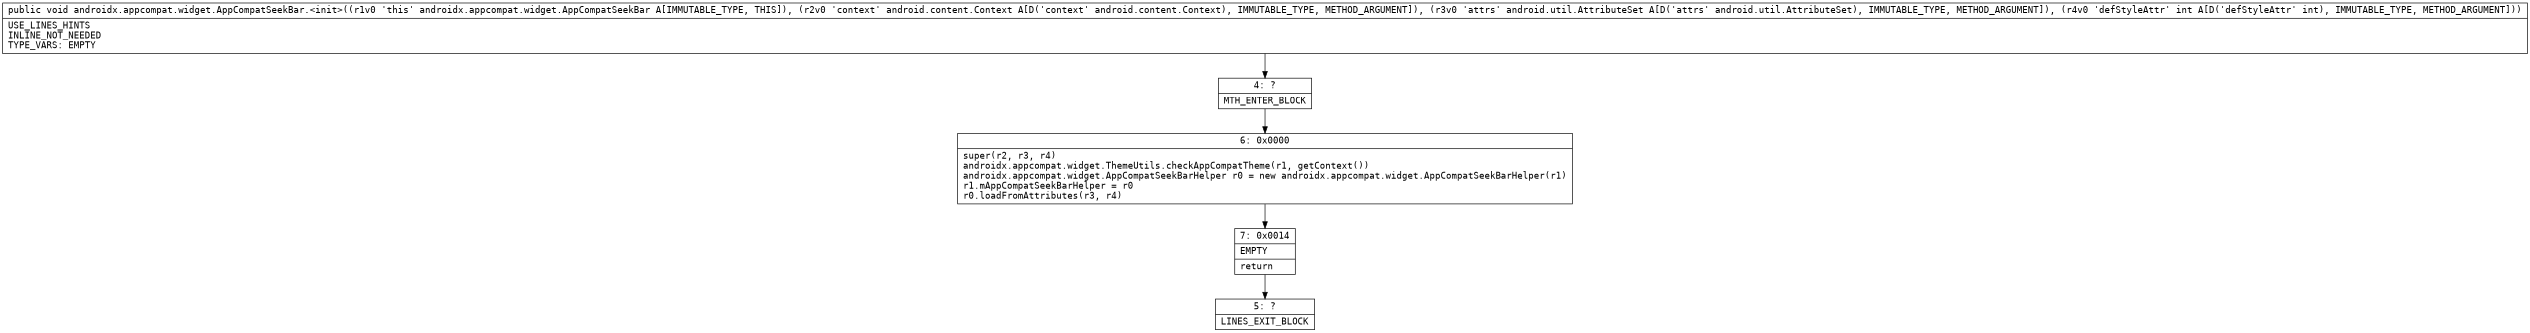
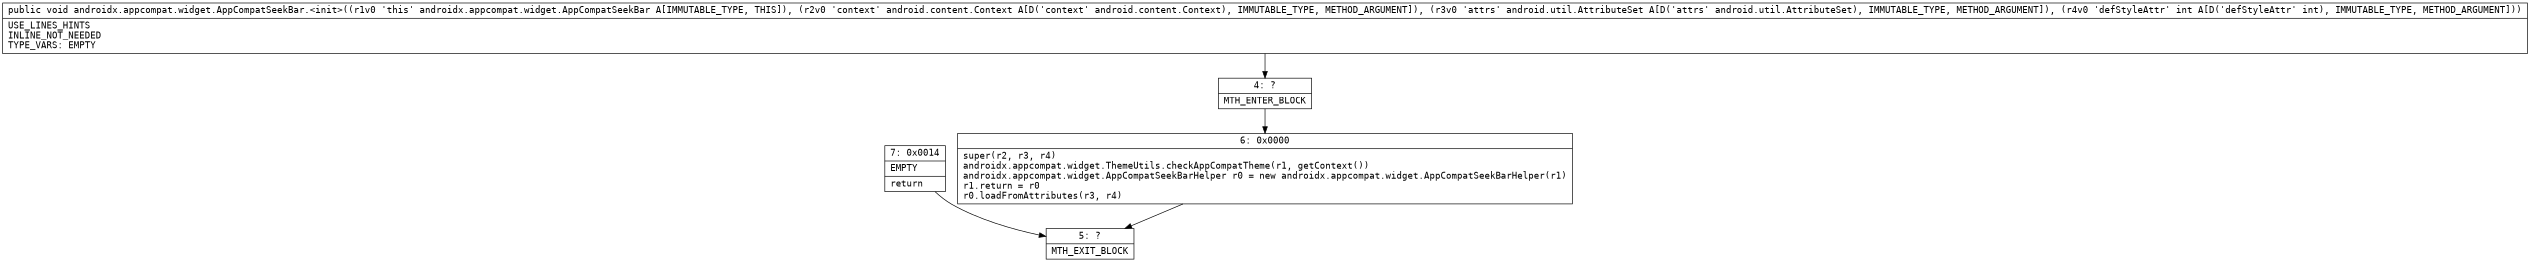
(1048, 186) -> (1002, 186)
(1265, 213) -> (1157, 215)
(1265, 322) -> (1090, 251)
